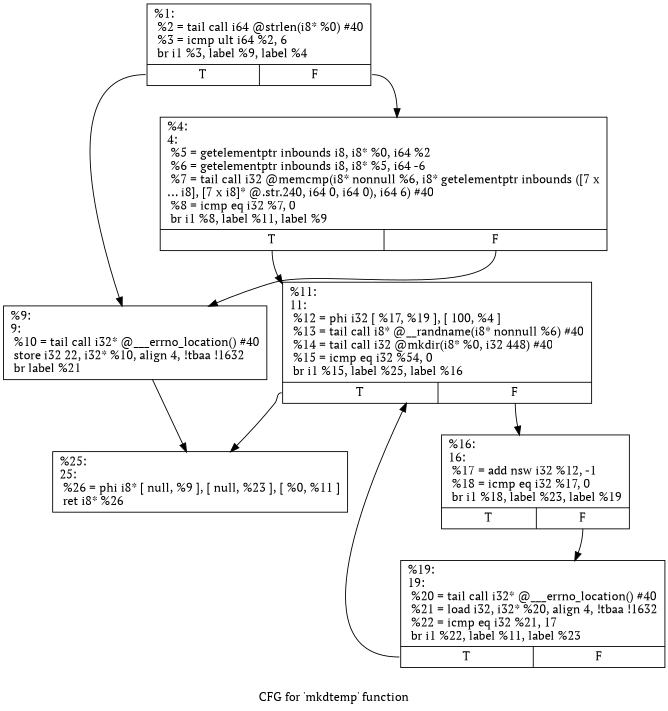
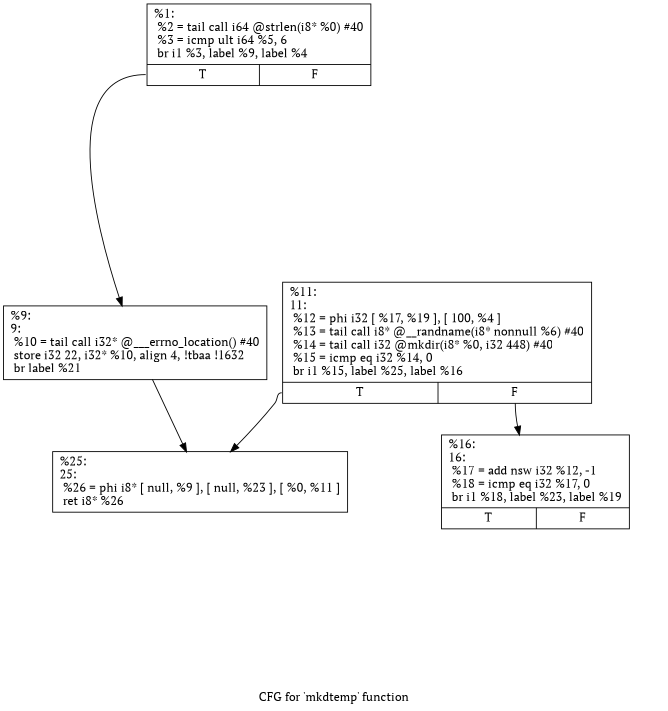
(221, 40) -> (221, 40)
(384, 184) -> none
(361, 358) -> (361, 358)
(533, 614) -> none
